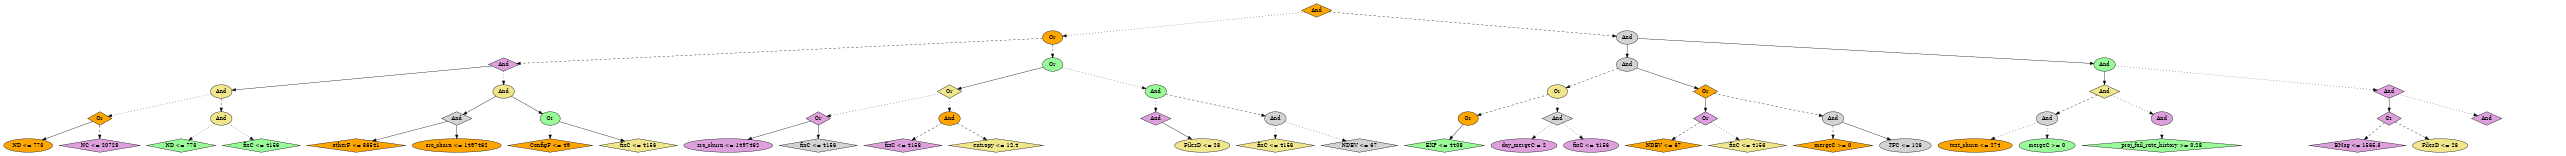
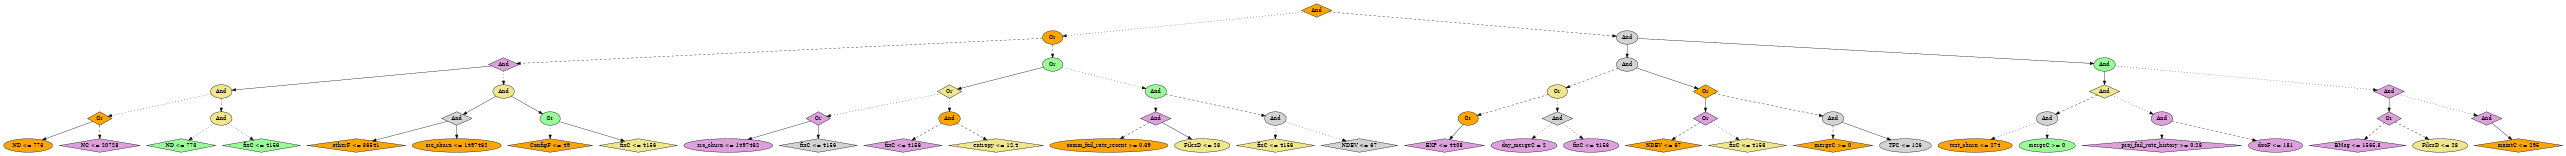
none -> (1109, 146)
(1444, 146) -> (1444, 146)
(2162, 146) -> (2162, 146)
none -> (2276, 146)
none -> (2518, 146)
